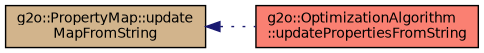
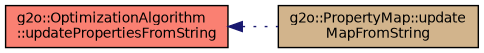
(238, 27) -> (260, 27)
